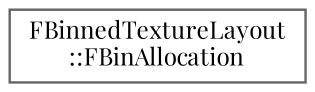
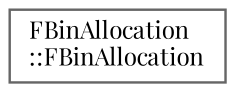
(158, 46) -> (118, 46)
